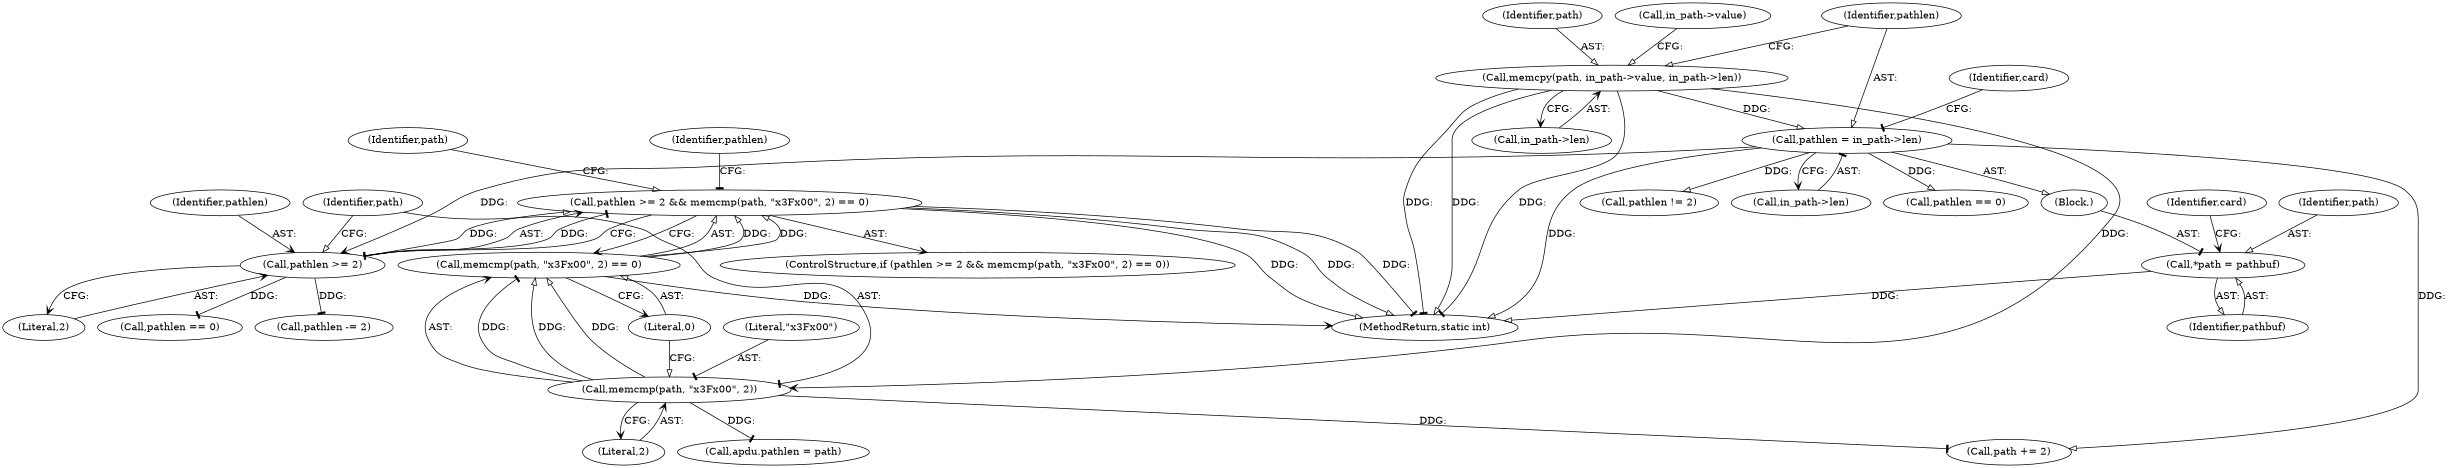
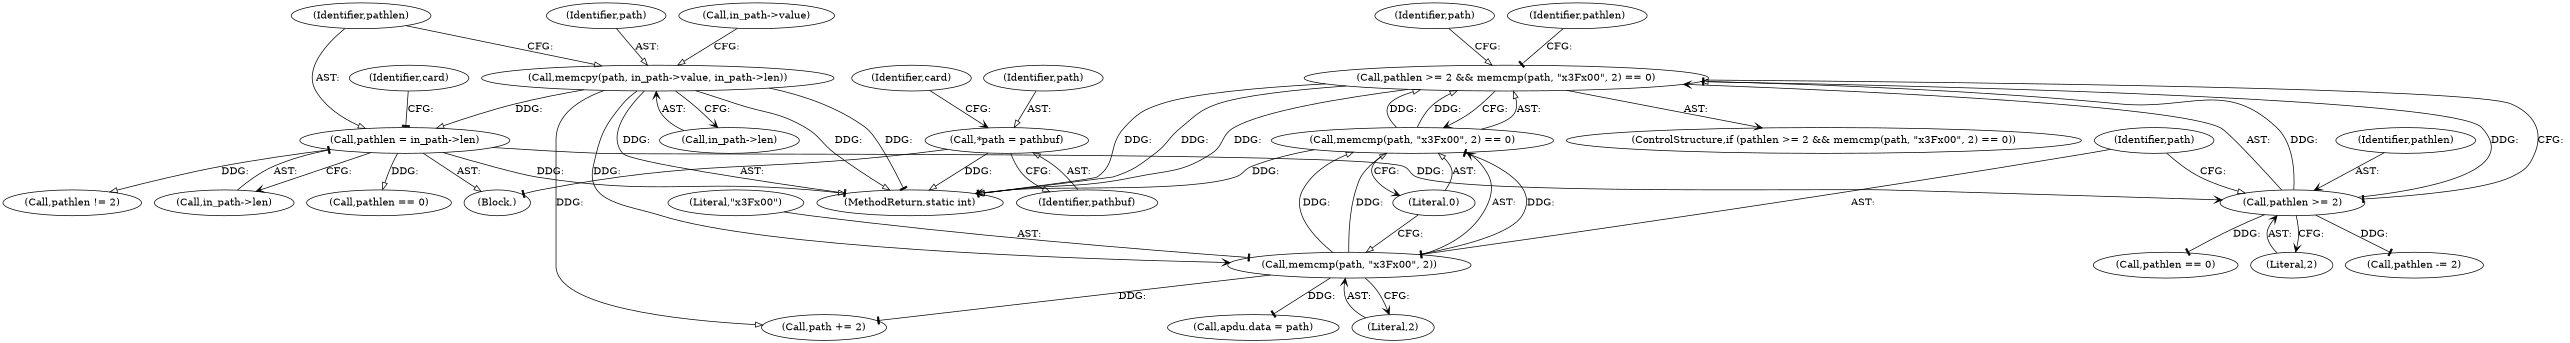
(2151, 228) -> (736, 167)
(2418, 234) -> (559, 274)
(2230, 296) -> (1040, 172)
(773, 452) -> (1253, 328)
